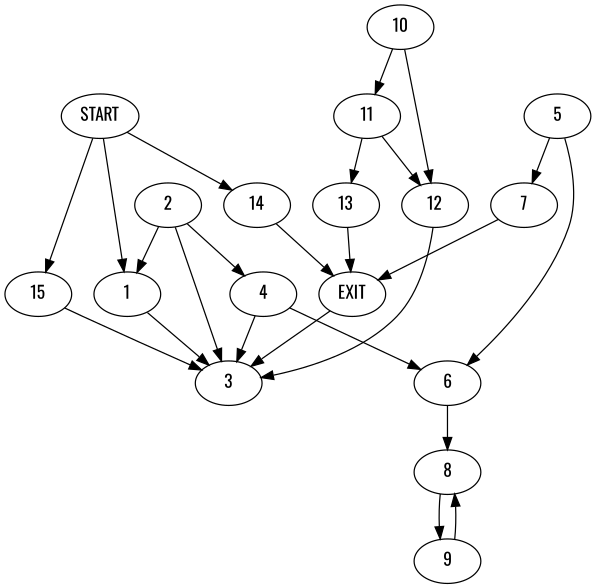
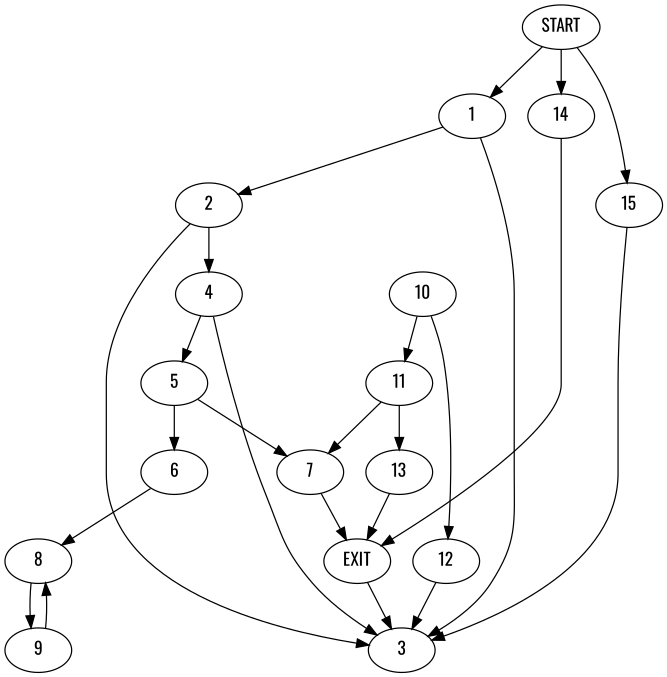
(397, 156) -> (359, 423)
(150, 244) -> (347, 159)
(349, 336) -> (194, 333)
